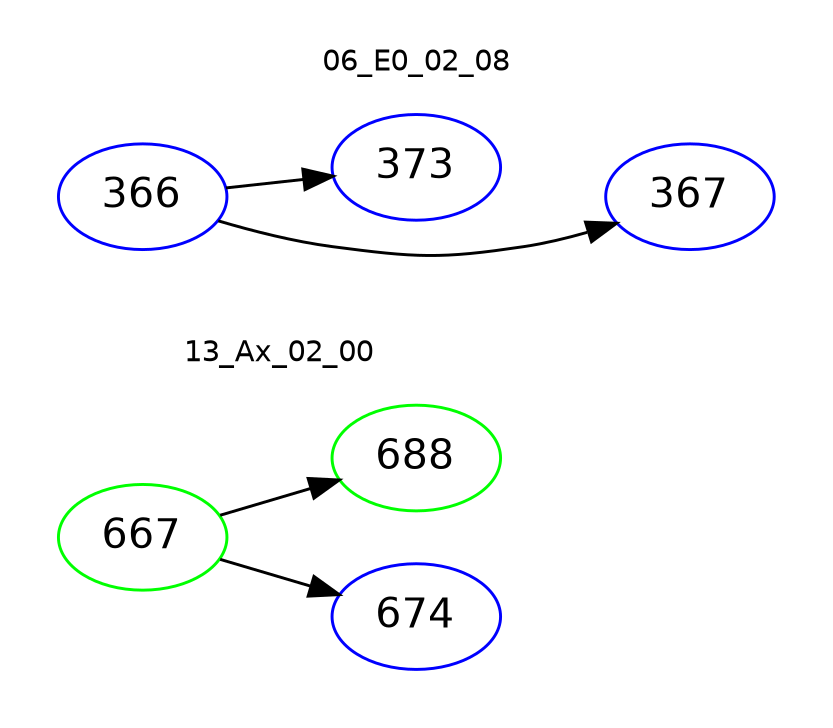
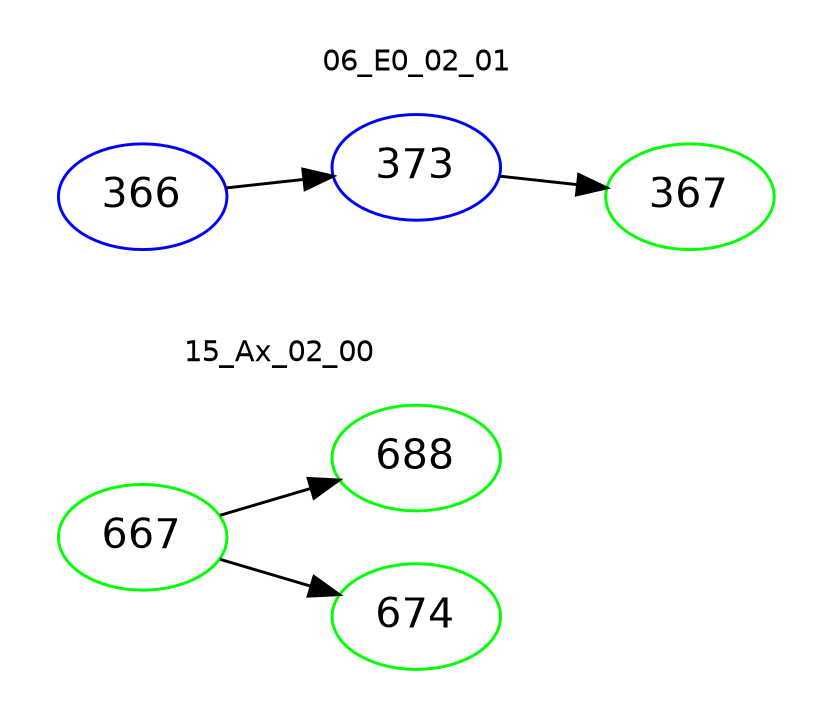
(416, 63) -> (416, 63)
(690, 197) -> (690, 197)
(402, 254) -> (538, 180)
(279, 354) -> (279, 354)
(416, 617) -> (416, 617)
